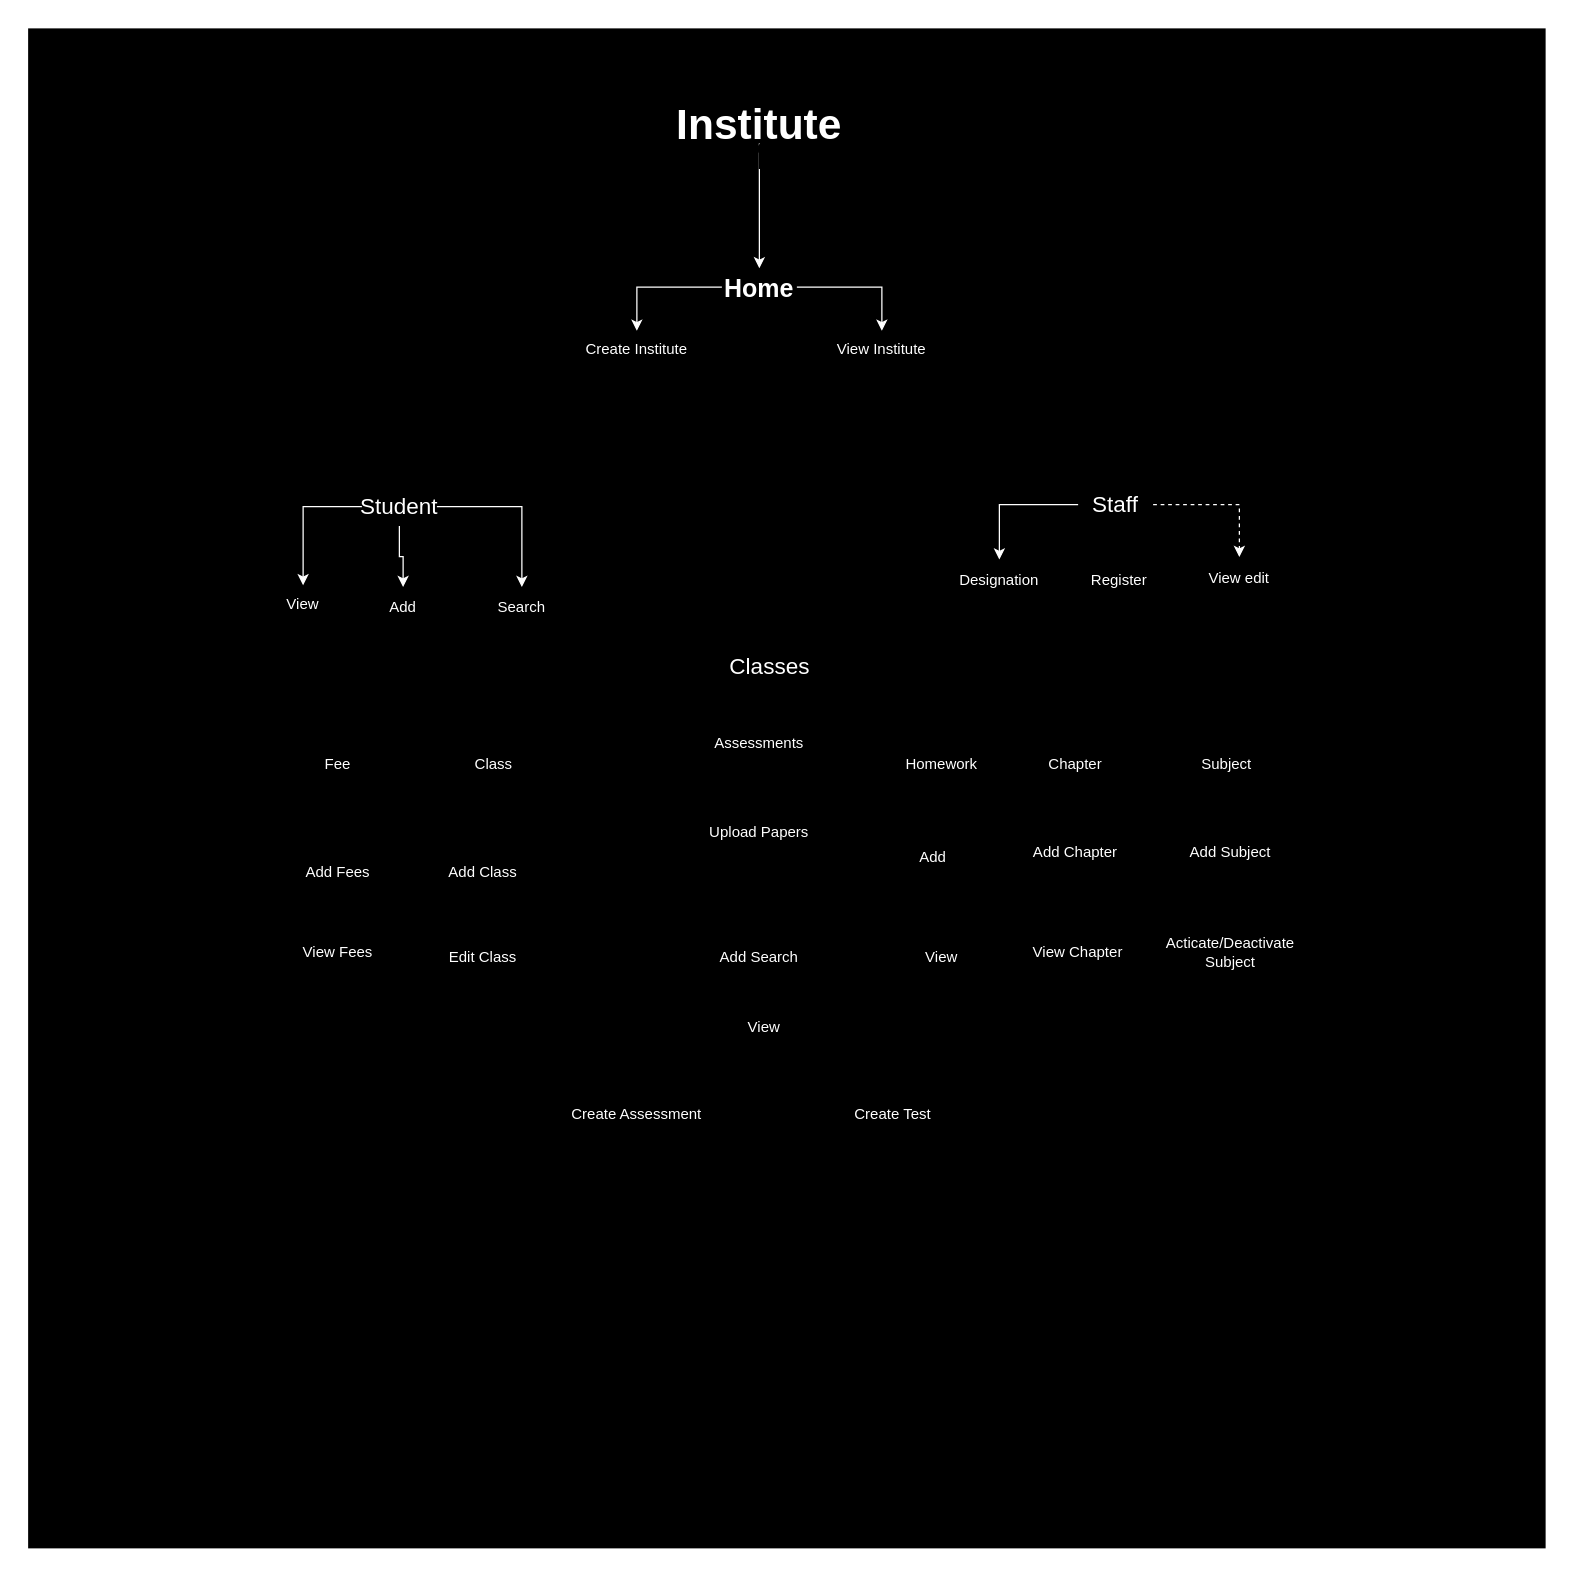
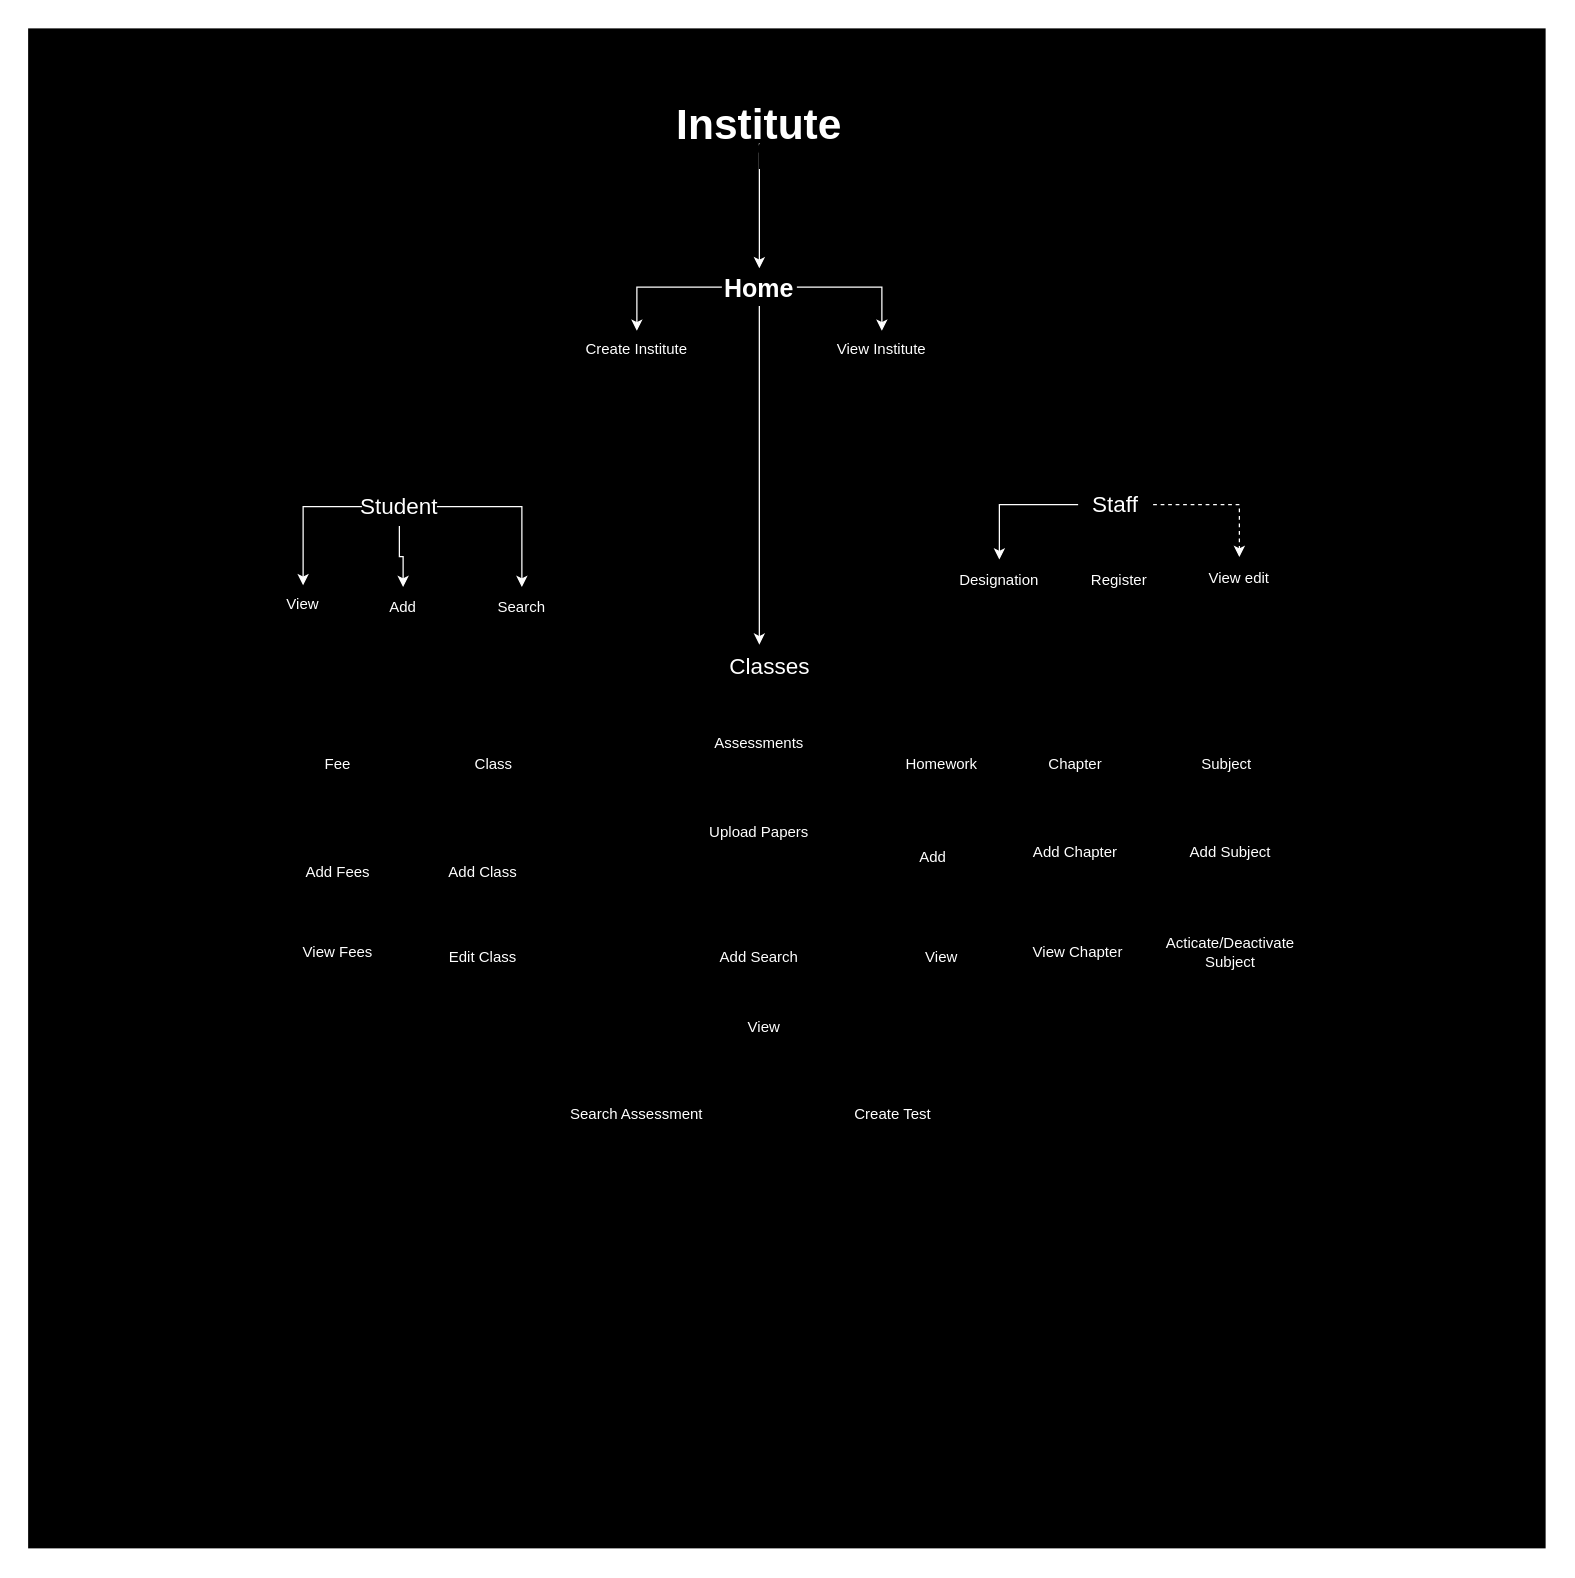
none -> (759, 471)
(637, 1114) -> (637, 1114)
